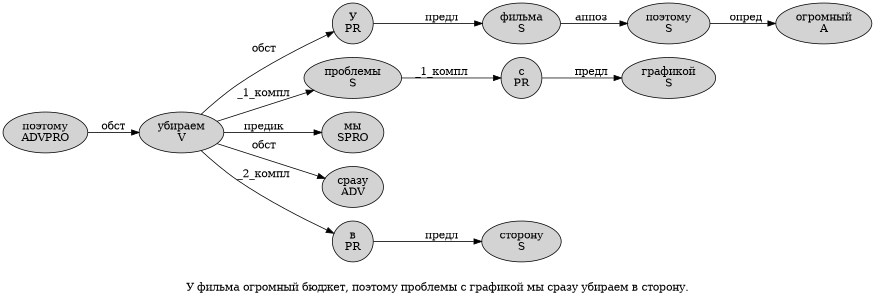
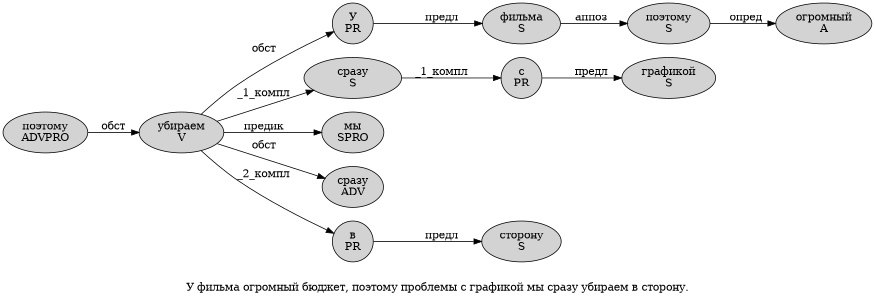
(353, 78) -> (353, 78)
